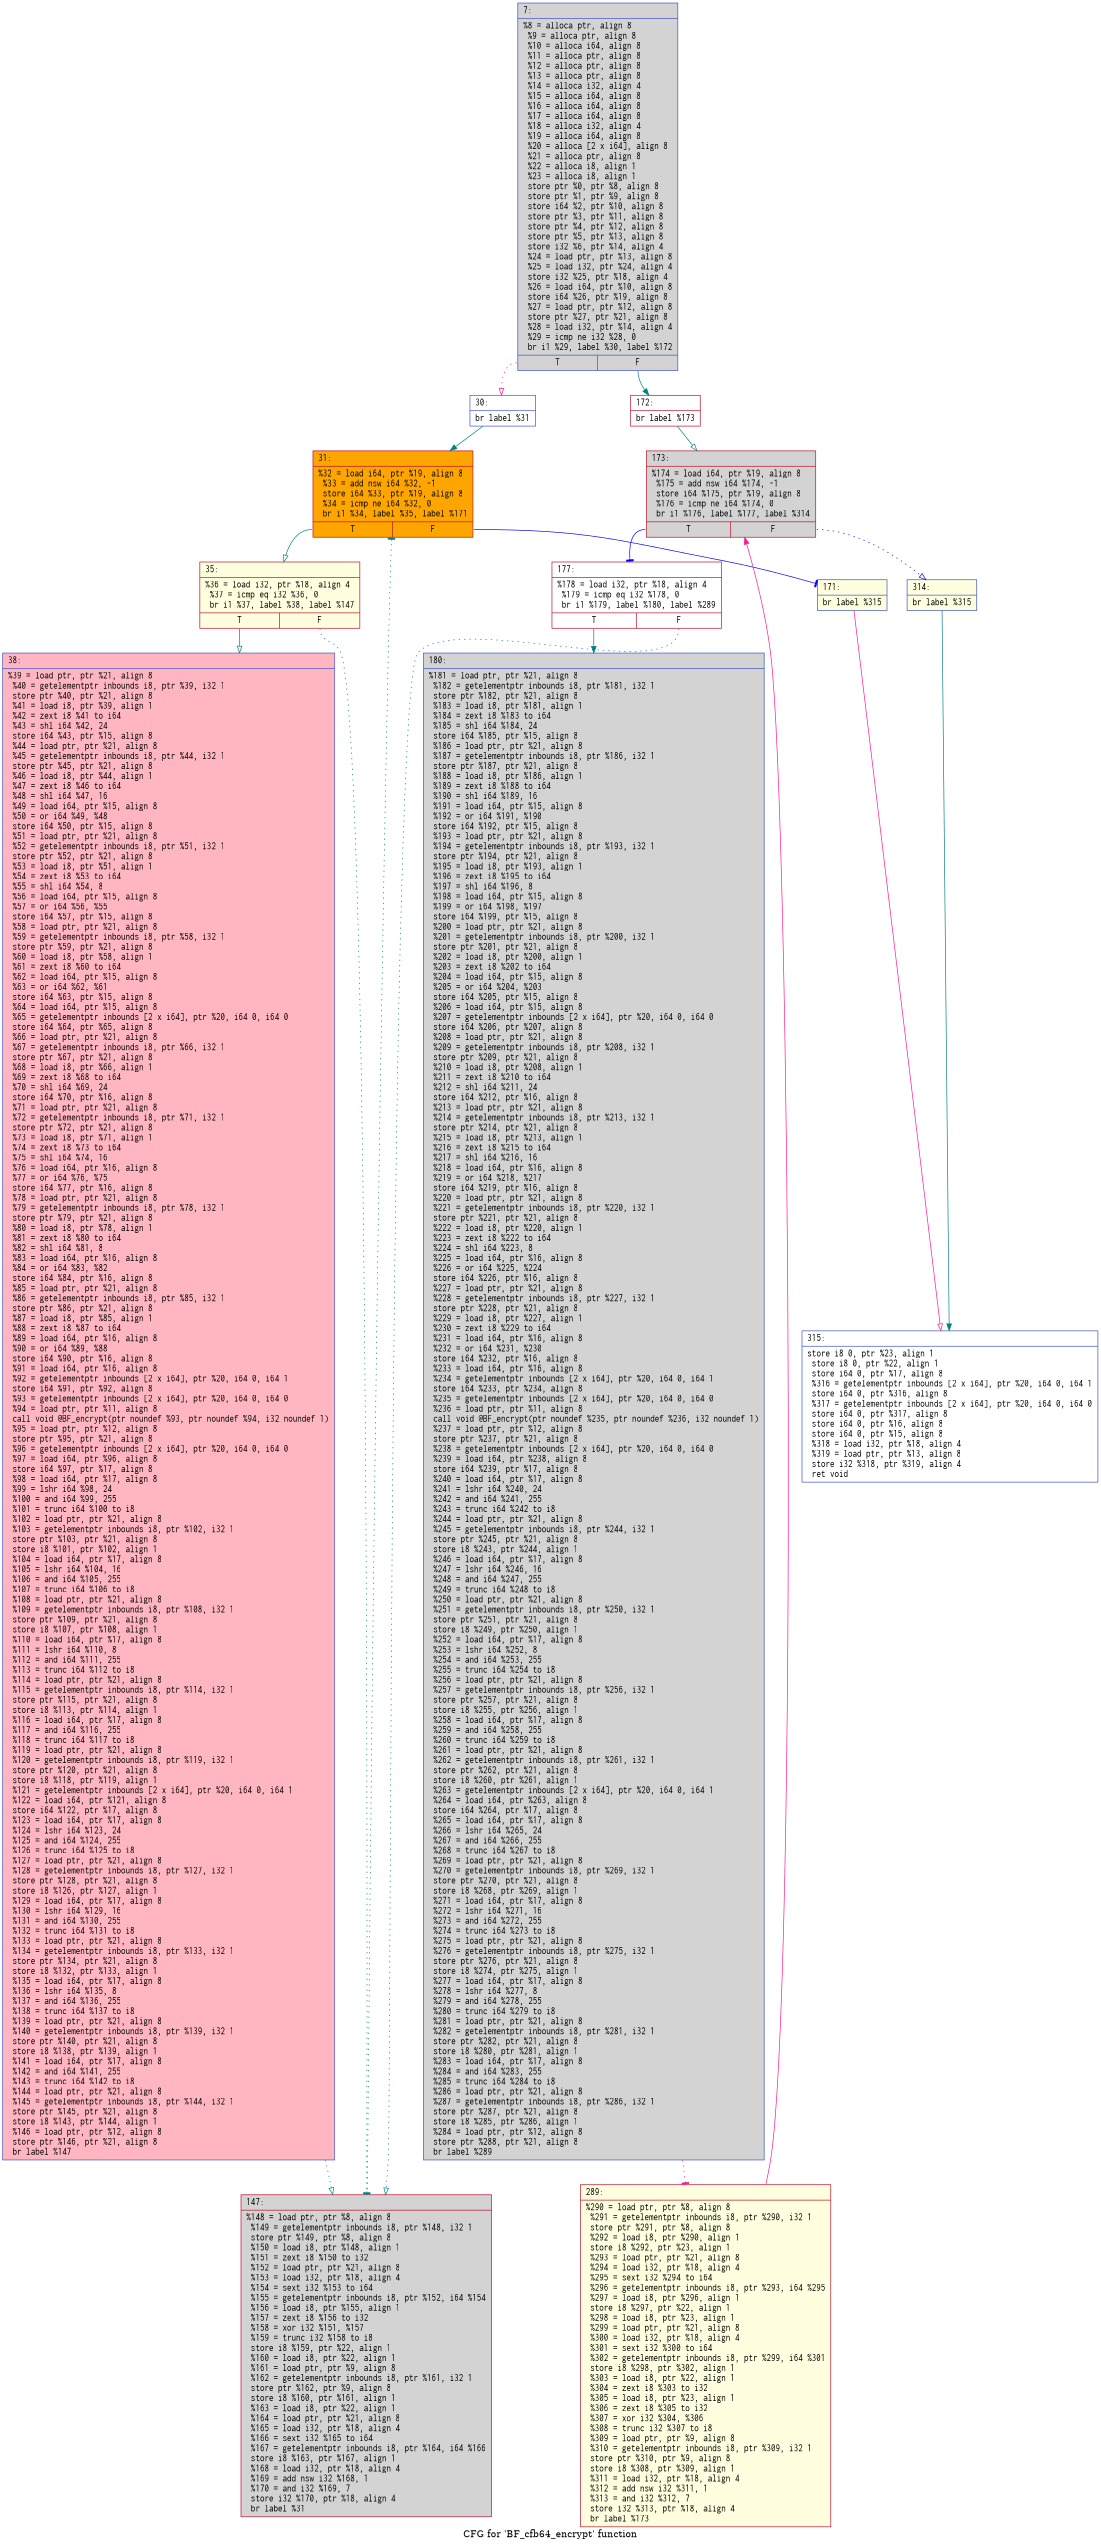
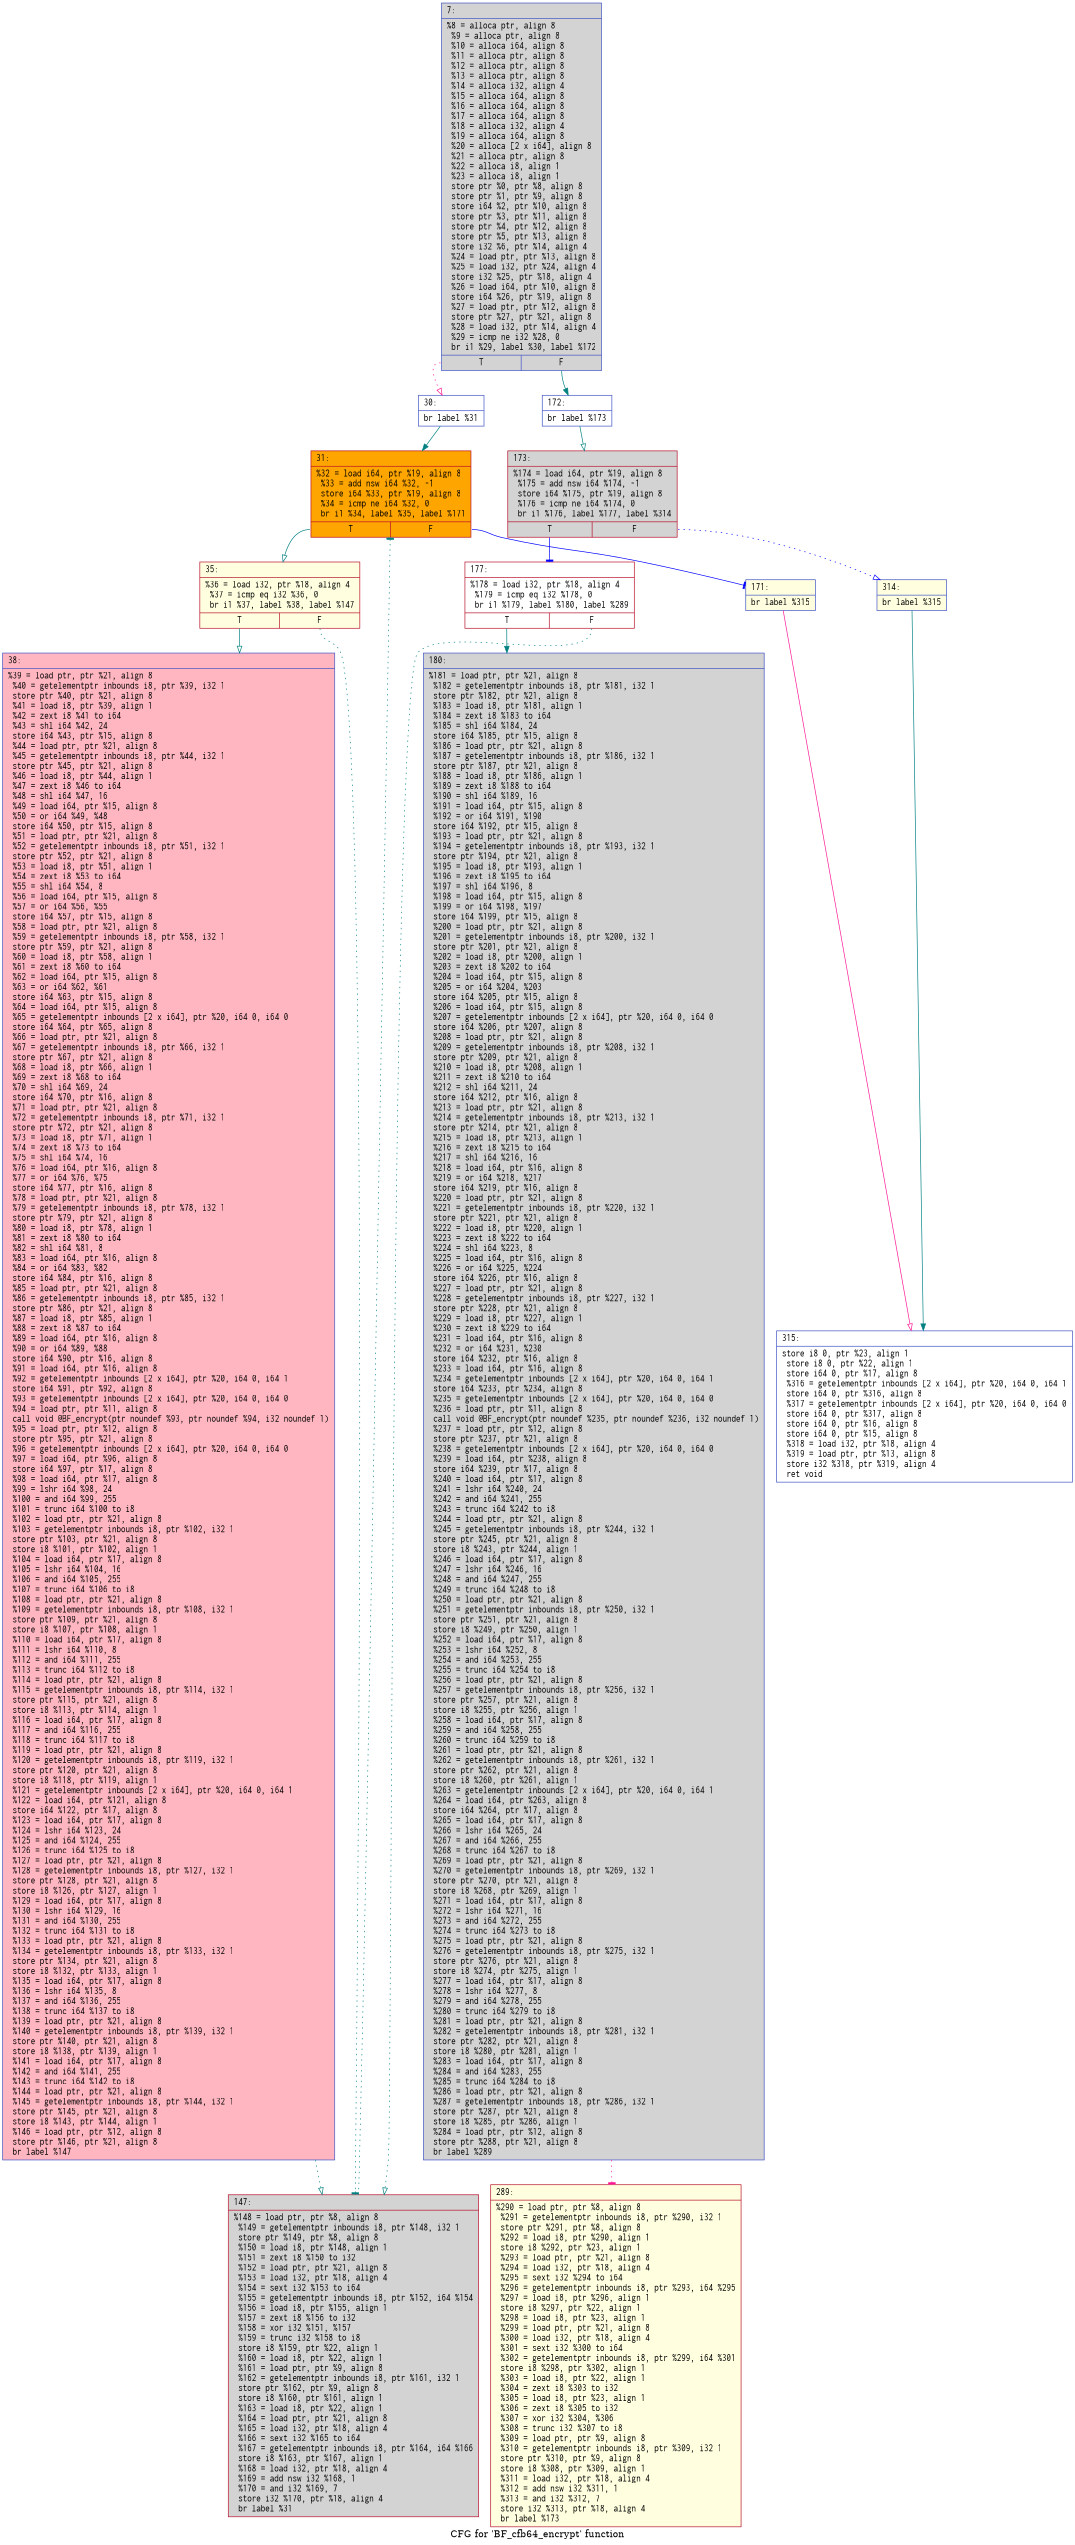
(665, 411) -> (577, 411)
(788, 1363) -> none
